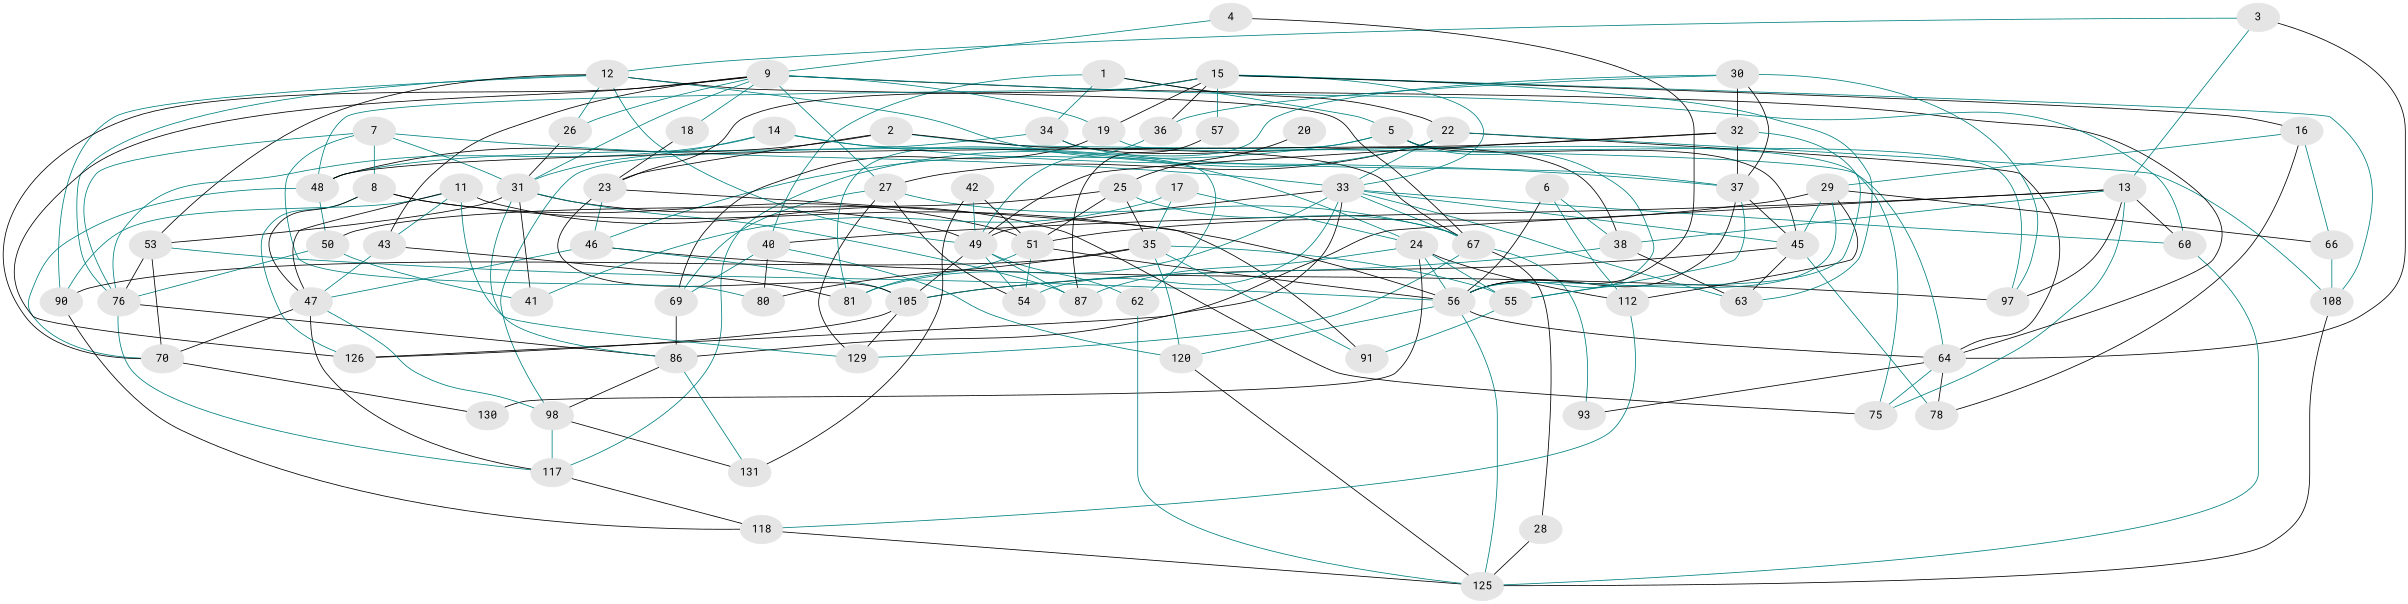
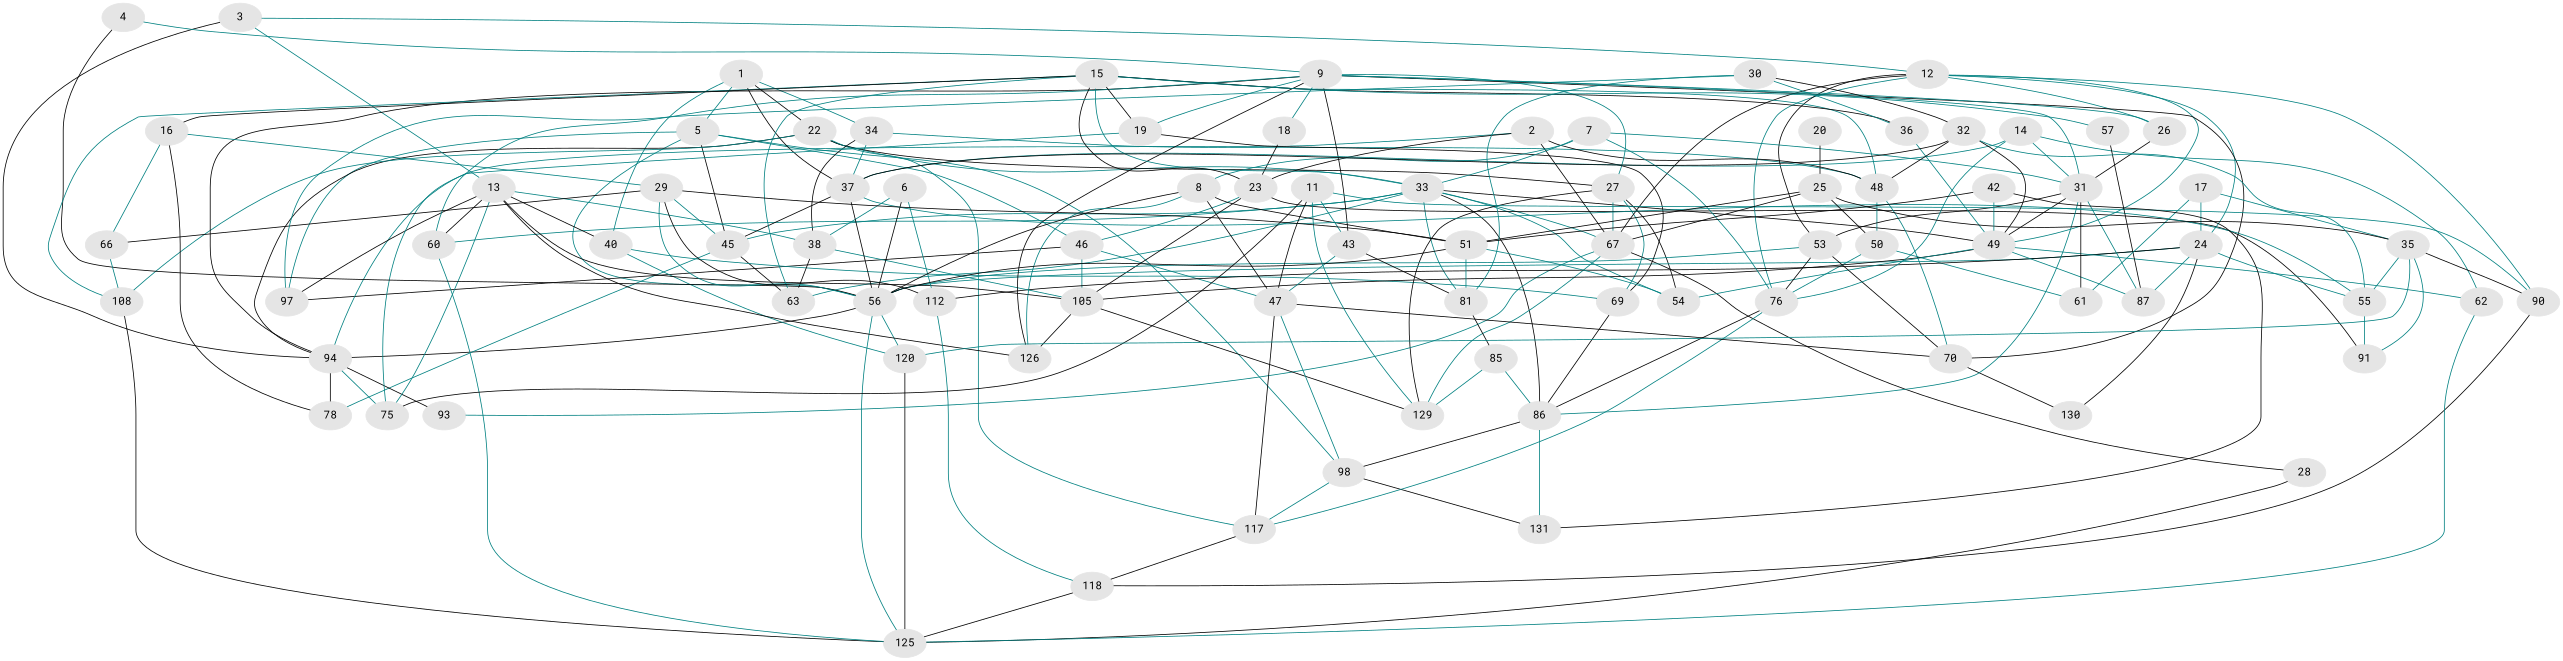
(1768, 126) -> (772, 128)
(1297, 217) -> (1675, 228)
(1564, 264) -> (628, 270)
(532, 302) -> (2081, 302)
(763, 302) -> none
none -> (1496, 359)
(1945, 359) -> (330, 359)
